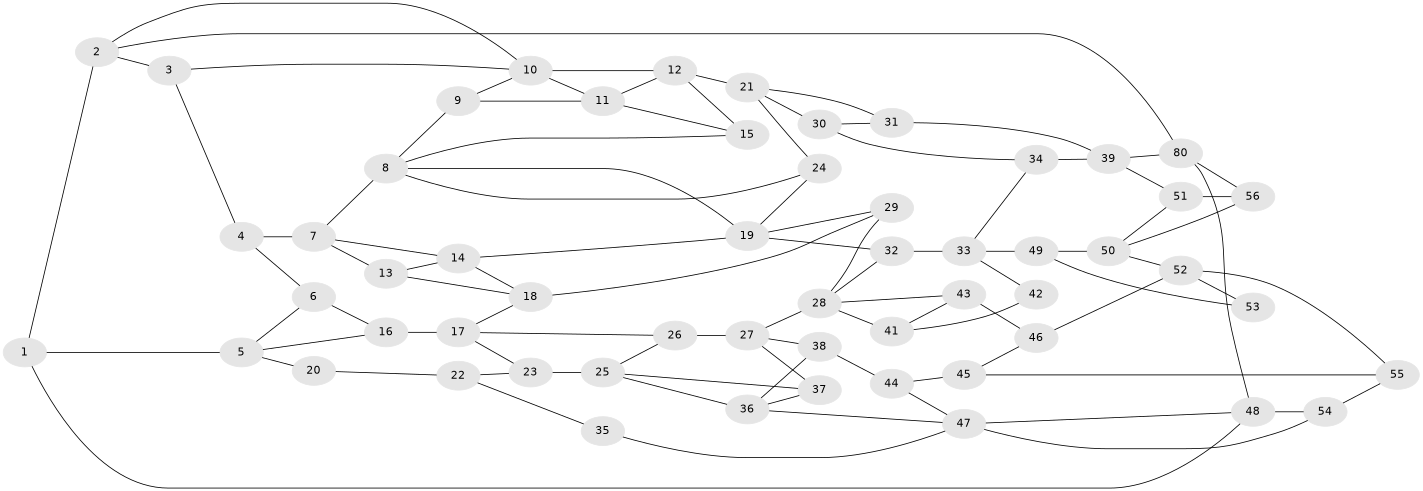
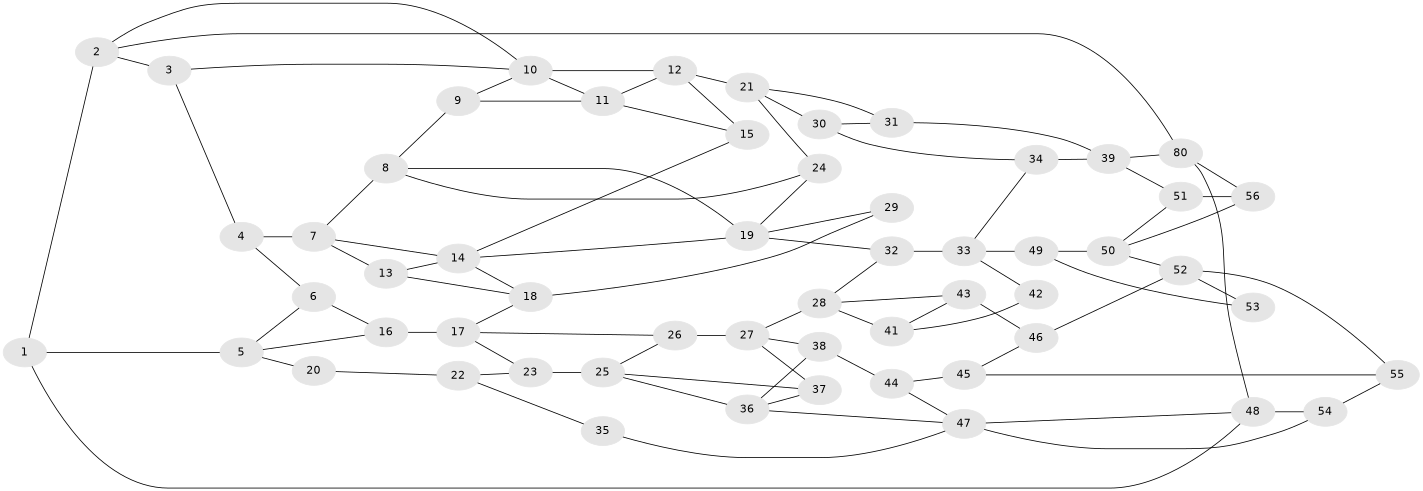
(564, 138) -> (609, 194)
(855, 255) -> none
